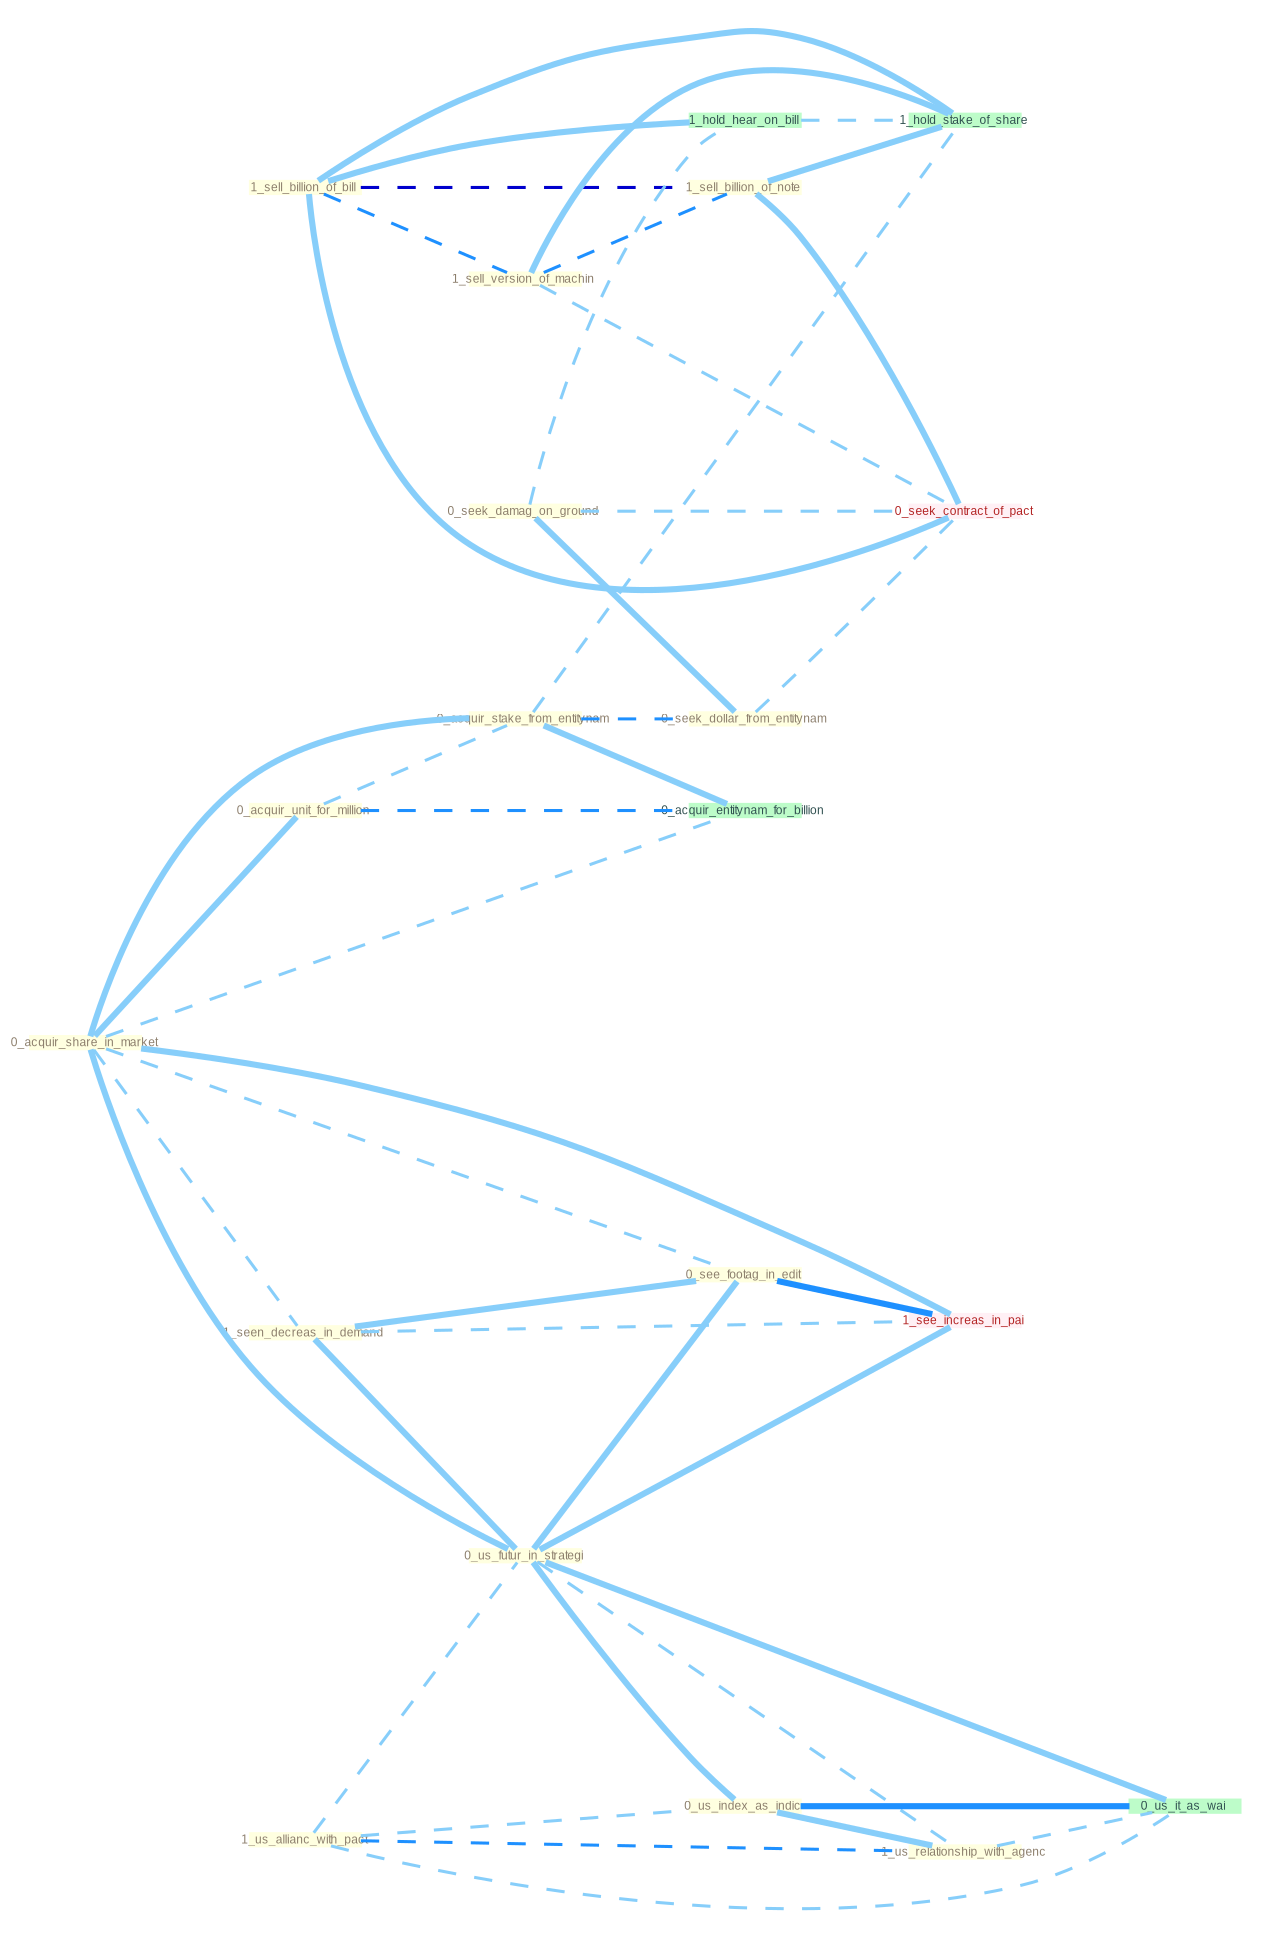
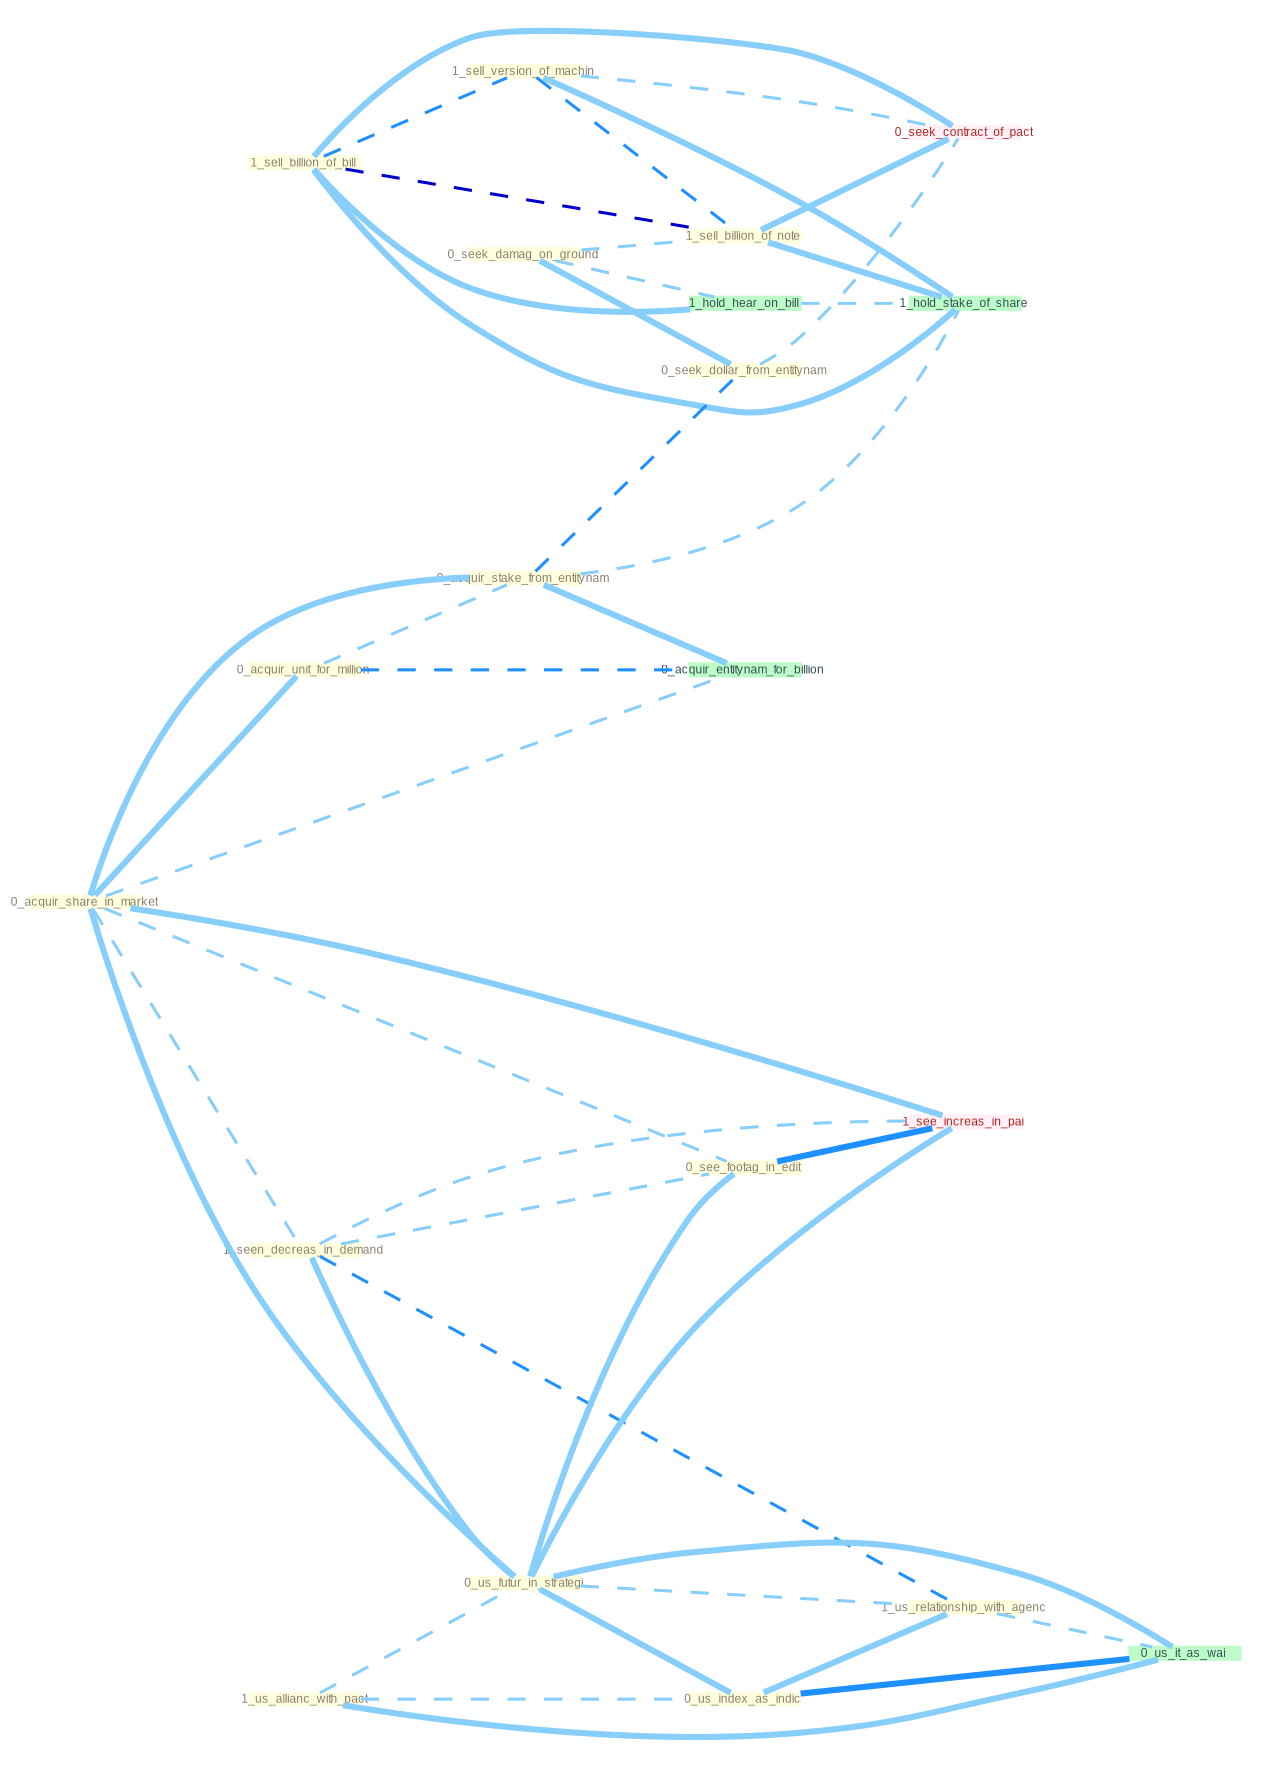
(745, 511) -> (636, 245)
(525, 1304) -> (525, 1209)
(635, 1846) -> (651, 1437)
(758, 1907) -> (754, 1735)
